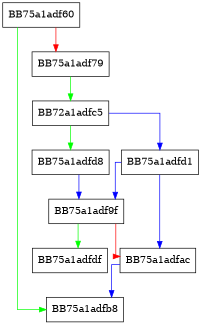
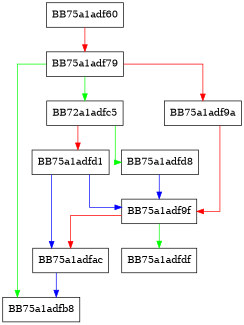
(149, 113) -> (78, 134)
none -> (203, 113)
(17, 179) -> (17, 163)
